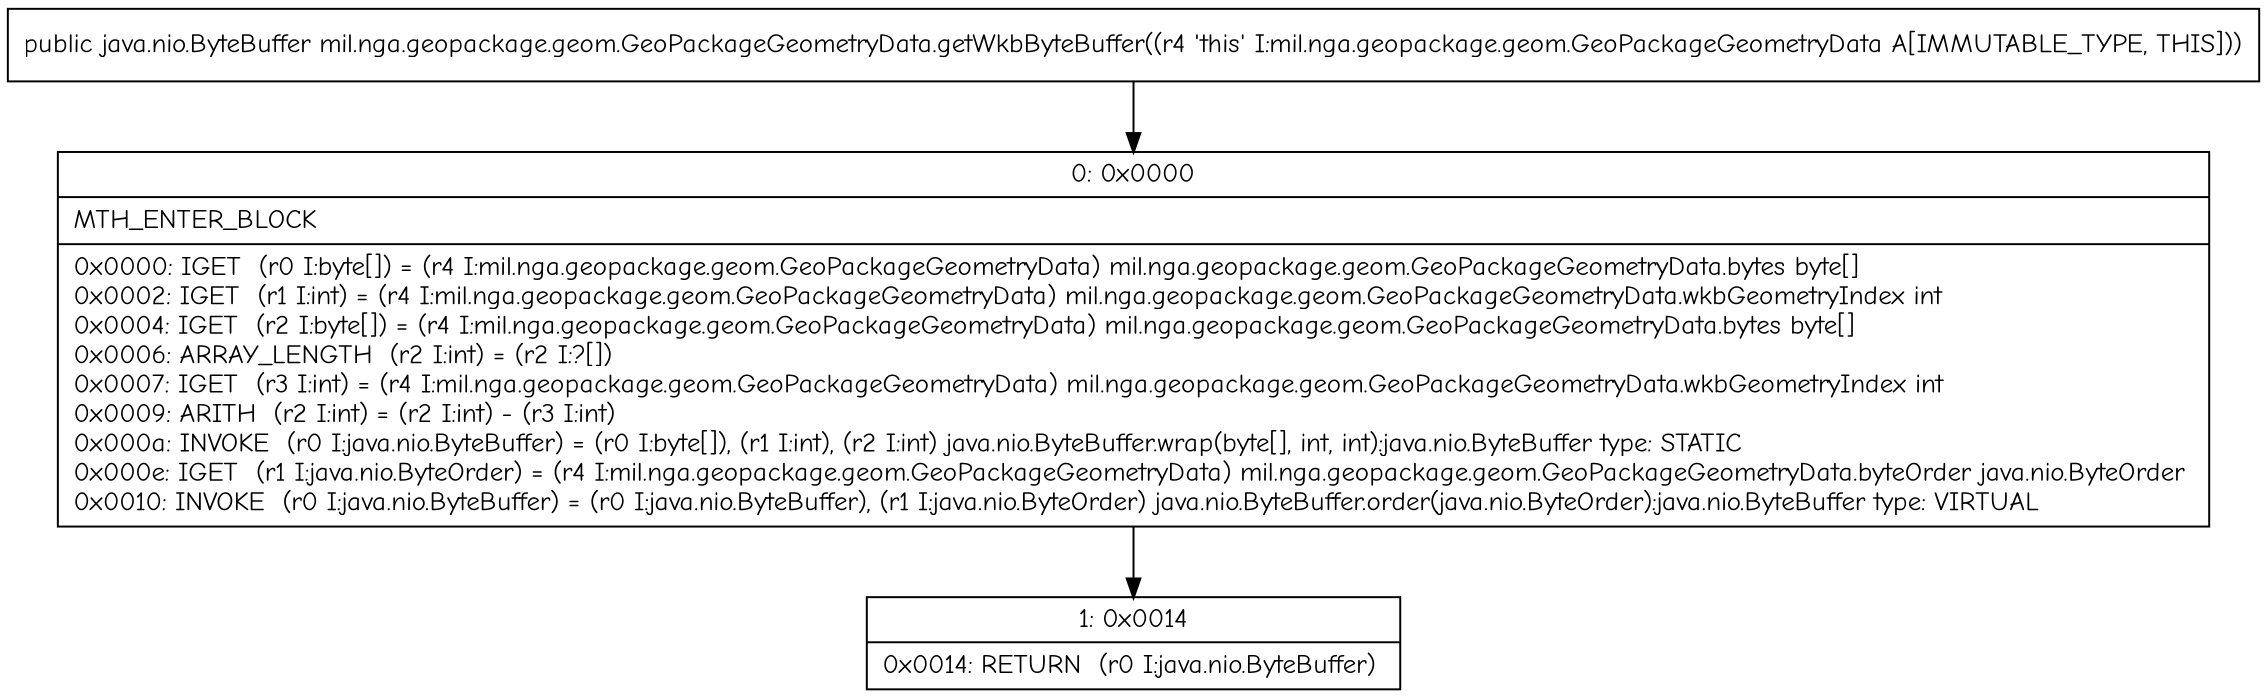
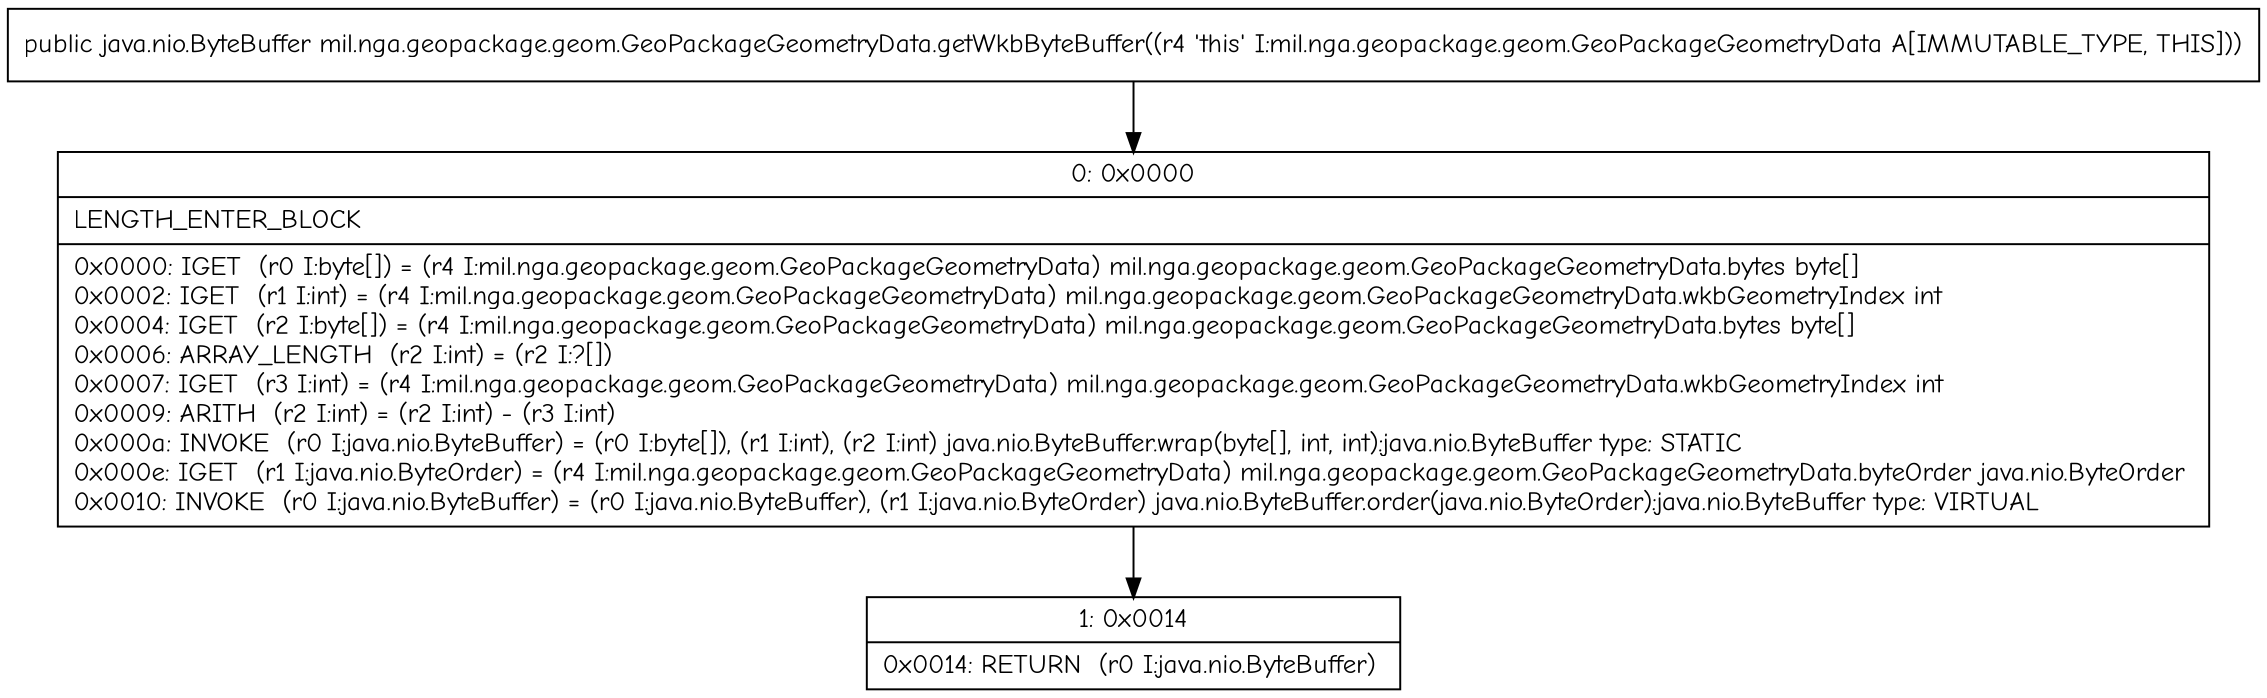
(195, 220) -> (218, 220)
